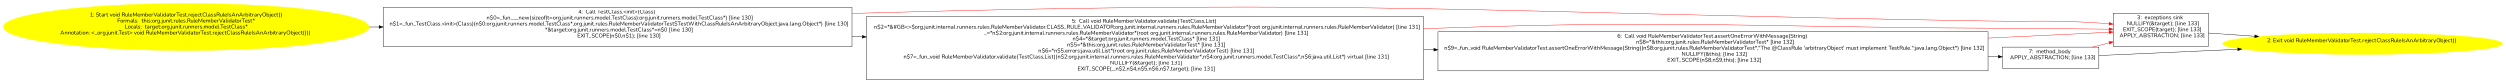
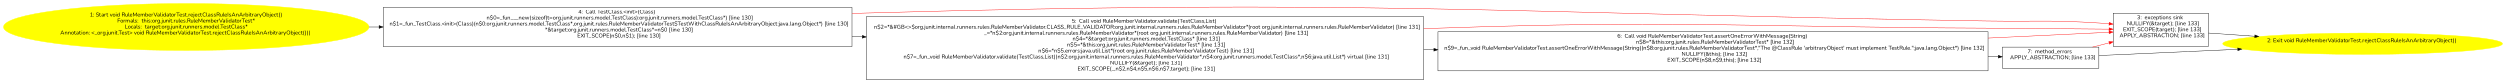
(2051, 58) -> (2051, 58)
